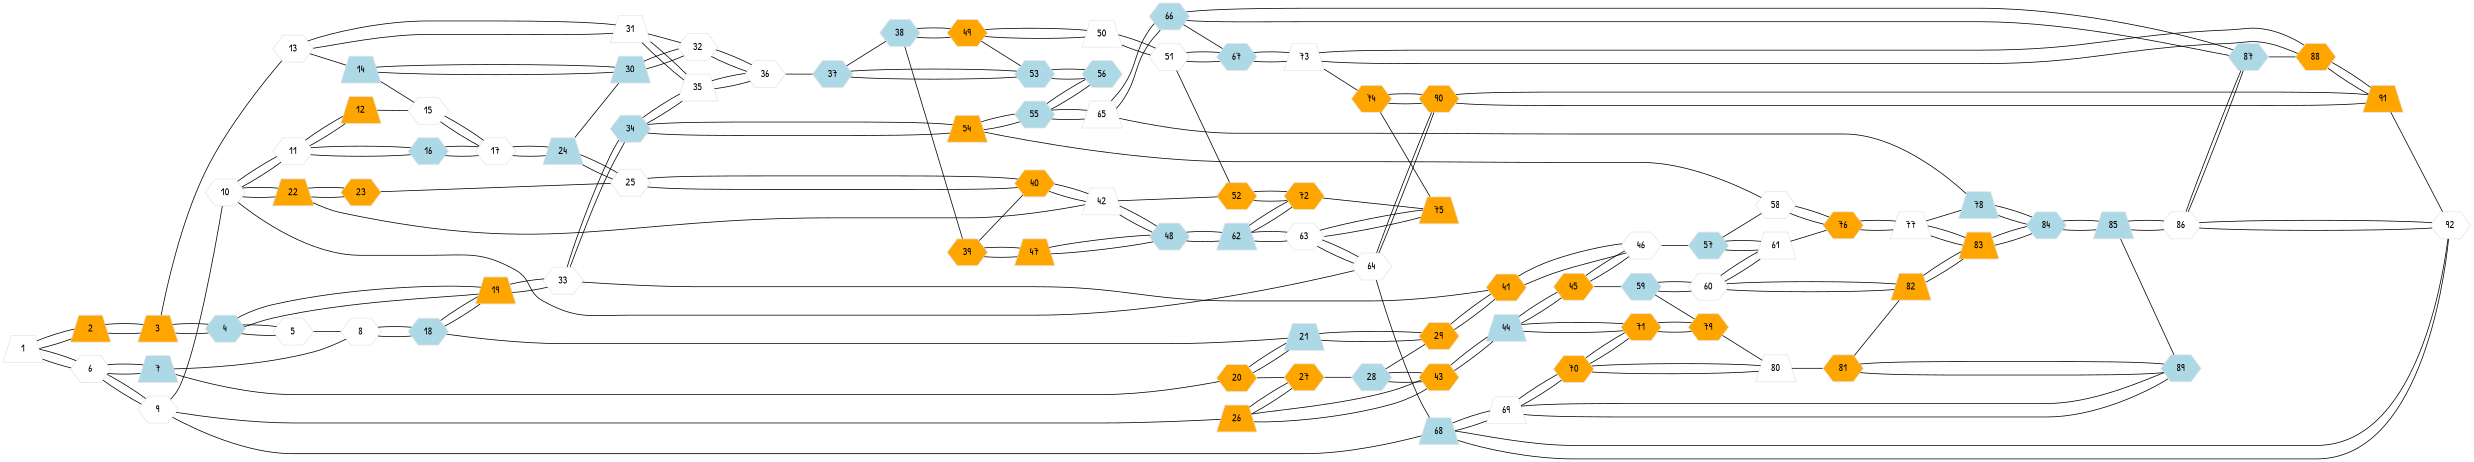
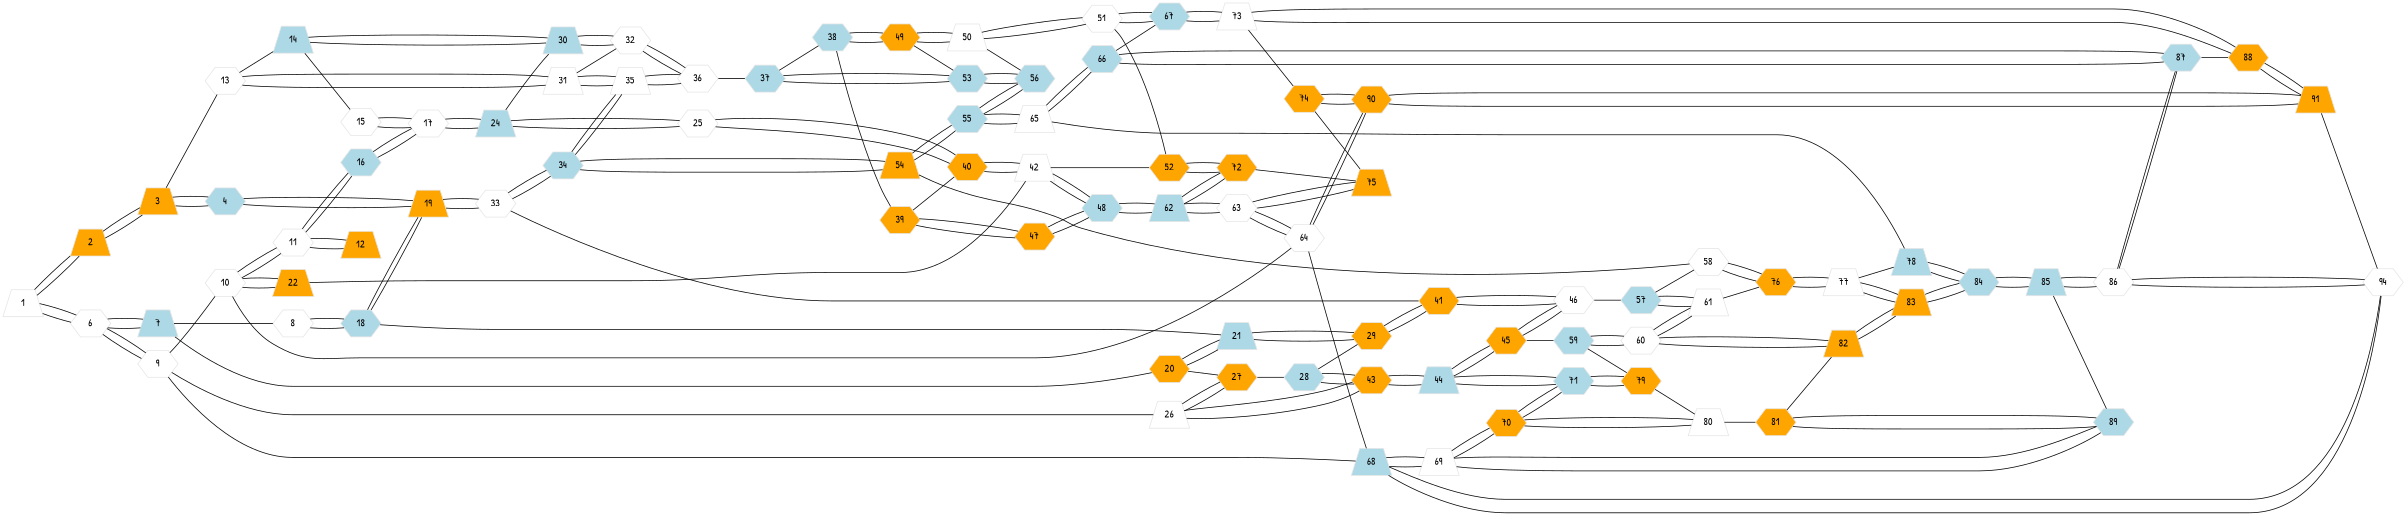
none -> (1004, 60)
(393, 110) -> none
(361, 192) -> none
(2450, 225) -> (2383, 282)
(1035, 252) -> (1035, 237)
(1641, 327) -> (1574, 381)
(293, 332) -> none
(1237, 418) -> (1169, 415)
